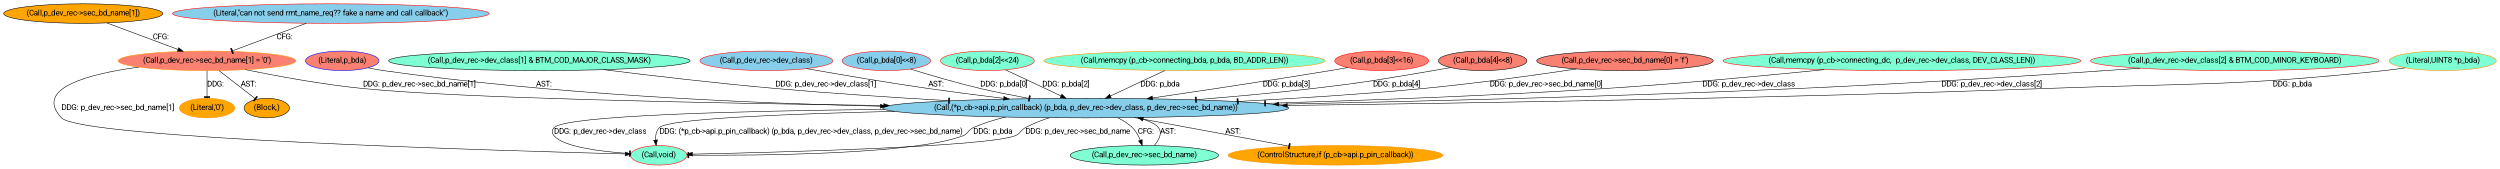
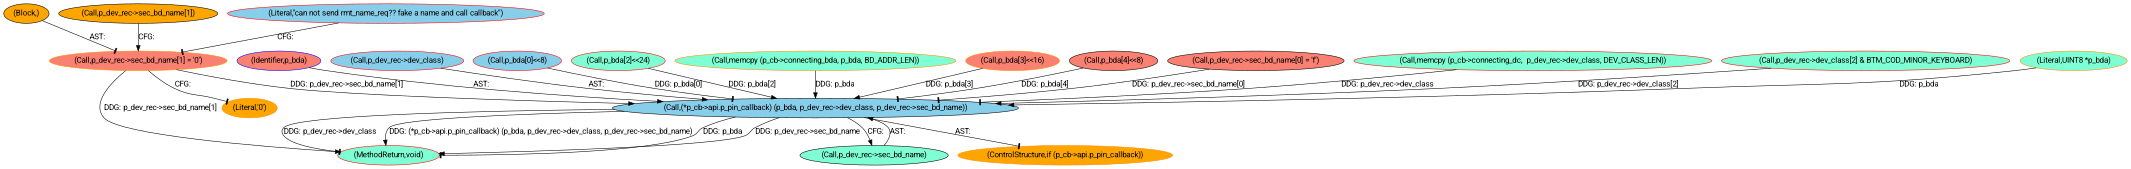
(342, 61) -> (279, 61)
(539, 61) -> none
(1382, 61) -> (1013, 61)
(217, 84) -> (184, 84)
(236, 84) -> (78, 35)
(659, 155) -> (389, 155)
